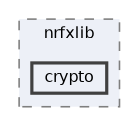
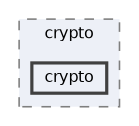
(69, 34) -> (69, 34)
